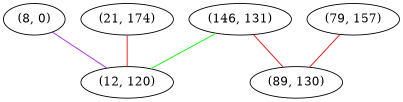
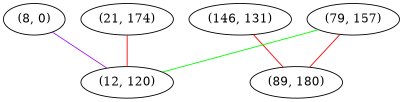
(183, 51) -> (240, 51)
(296, 82) -> (296, 82)
